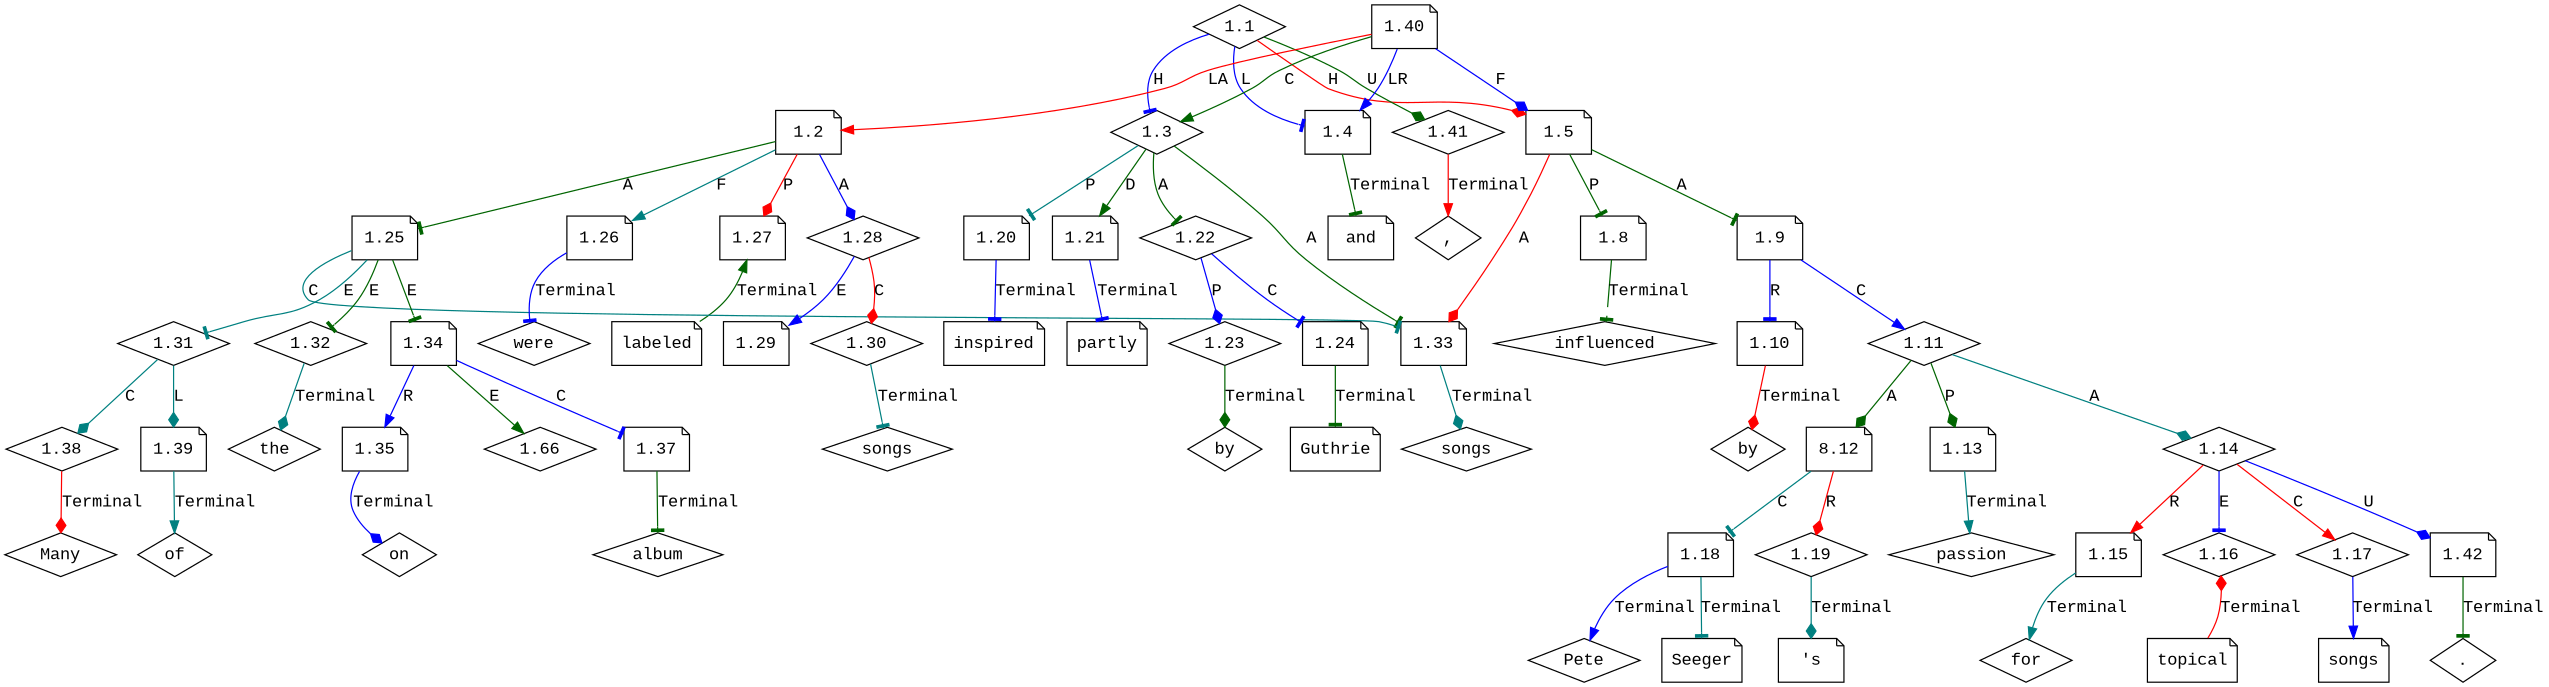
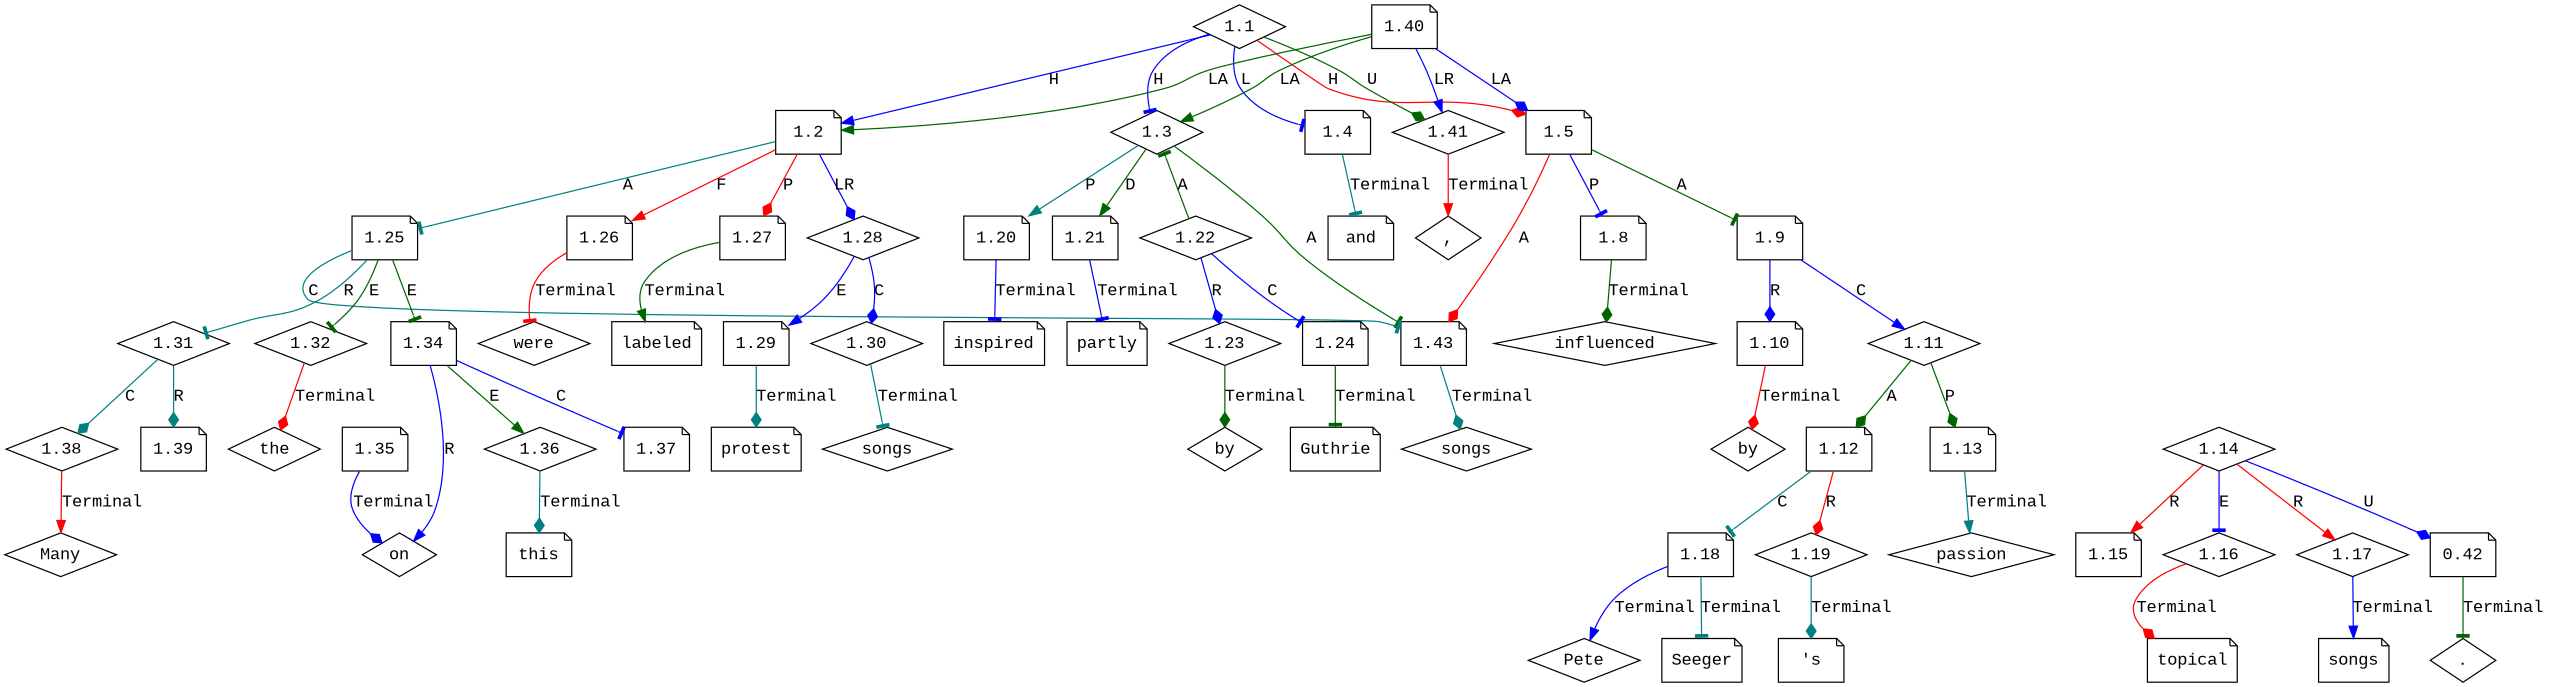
(1385, 76) -> (1428, 74)
none -> (1032, 78)
(1290, 80) -> (1290, 80)
(1501, 80) -> (1501, 80)
(1116, 100) -> (1116, 100)
(1086, 179) -> (1086, 179)
(710, 182) -> (710, 182)
(1348, 182) -> (1348, 182)
(1584, 182) -> (1584, 182)
(600, 184) -> (600, 184)
(844, 185) -> (844, 185)
(1156, 188) -> (1177, 188)
(537, 279) -> (537, 279)
(874, 283) -> (874, 283)
(1610, 284) -> (1610, 284)
(1770, 288) -> (1770, 288)
(349, 291) -> (349, 291)
(1217, 291) -> (1217, 291)
(726, 300) -> (665, 262)
(1434, 344) -> (1434, 344)
(295, 390) -> (295, 390)
(402, 391) -> (443, 451)
(2065, 394) -> none
(179, 396) -> (179, 396)
(540, 449) -> (540, 449)
none -> (756, 449)
(1839, 449) -> (1839, 449)
(61, 496) -> (61, 496)
(2298, 502) -> (2298, 502)
(175, 555) -> none
none -> (539, 555)
(658, 555) -> none
(2463, 555) -> (2463, 555)
(2218, 615) -> (2145, 587)
(2026, 660) -> none
